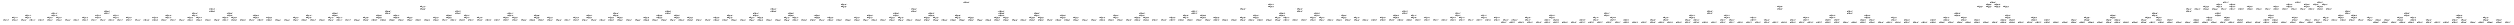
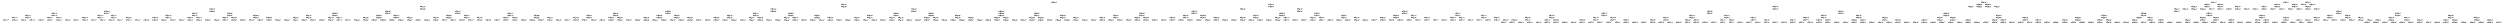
(1819, 22) -> none
